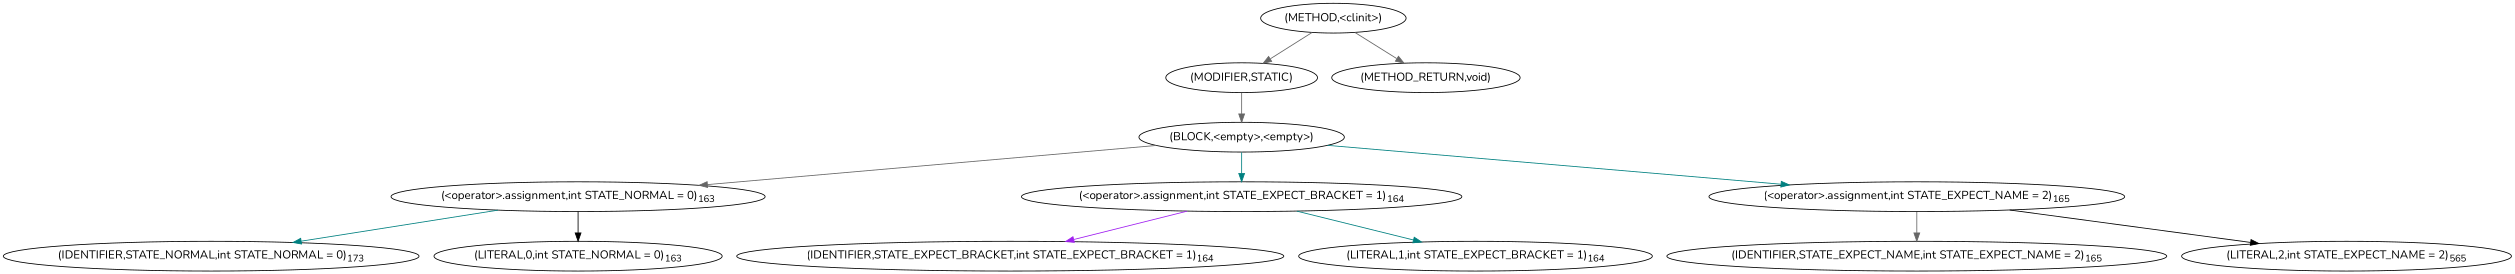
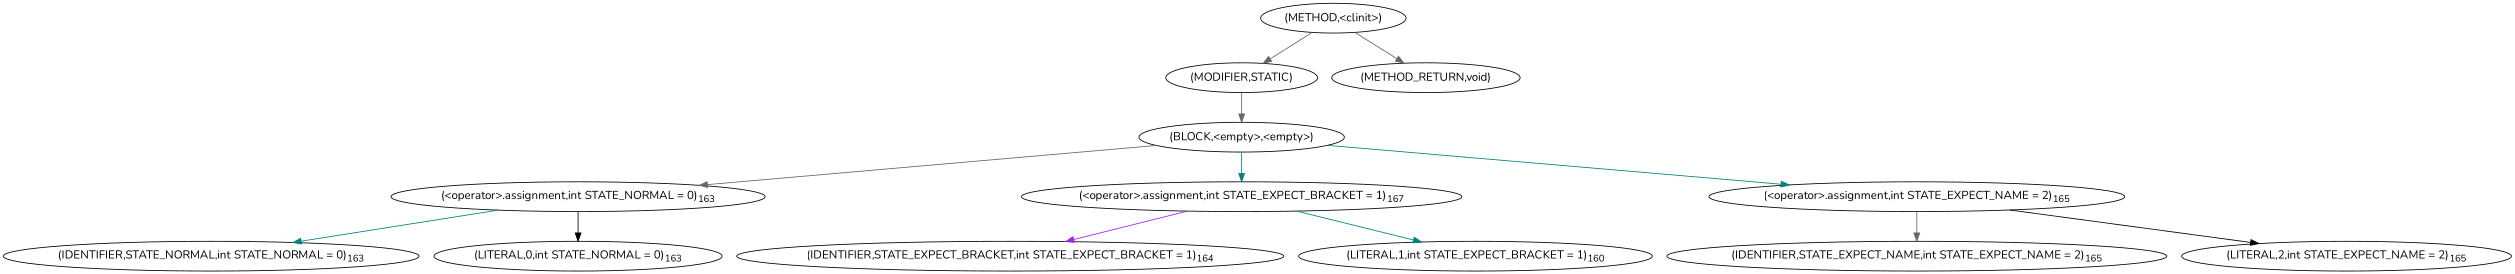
(1396, 195) -> (1396, 195)
(356, 255) -> (356, 255)
(1596, 255) -> (1596, 255)
(2458, 255) -> (2458, 255)
